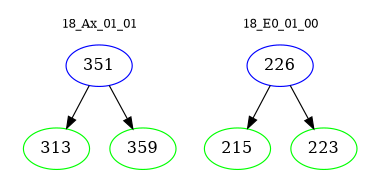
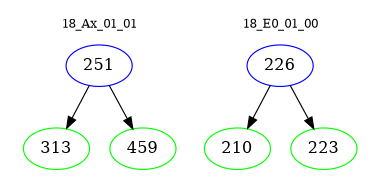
(99, 66) -> (99, 66)
(143, 149) -> (143, 149)
(237, 149) -> (237, 149)
